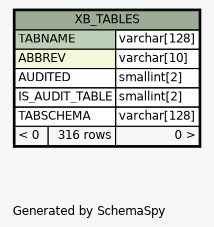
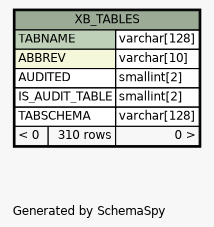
(85, 135) -> (85, 135)
